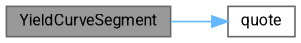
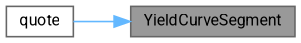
(191, 22) -> (94, 22)
